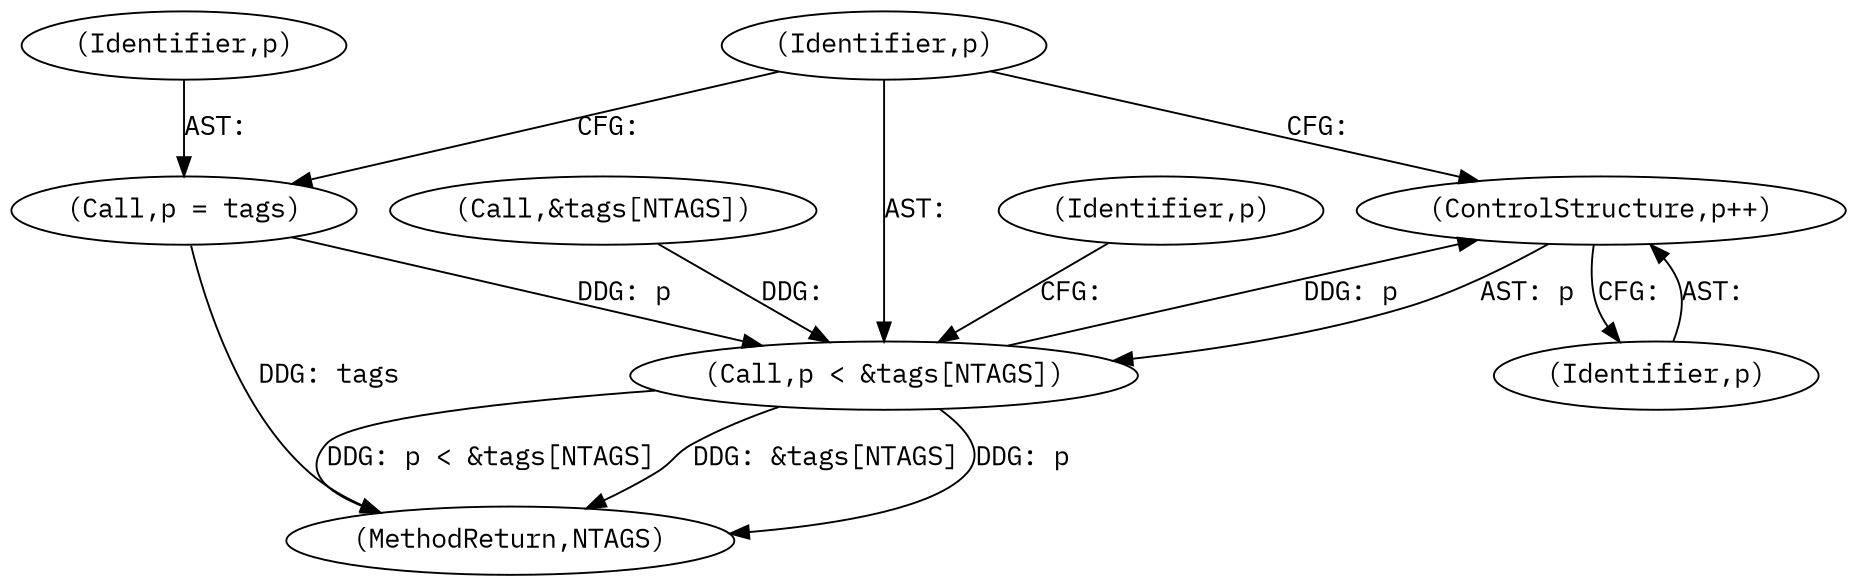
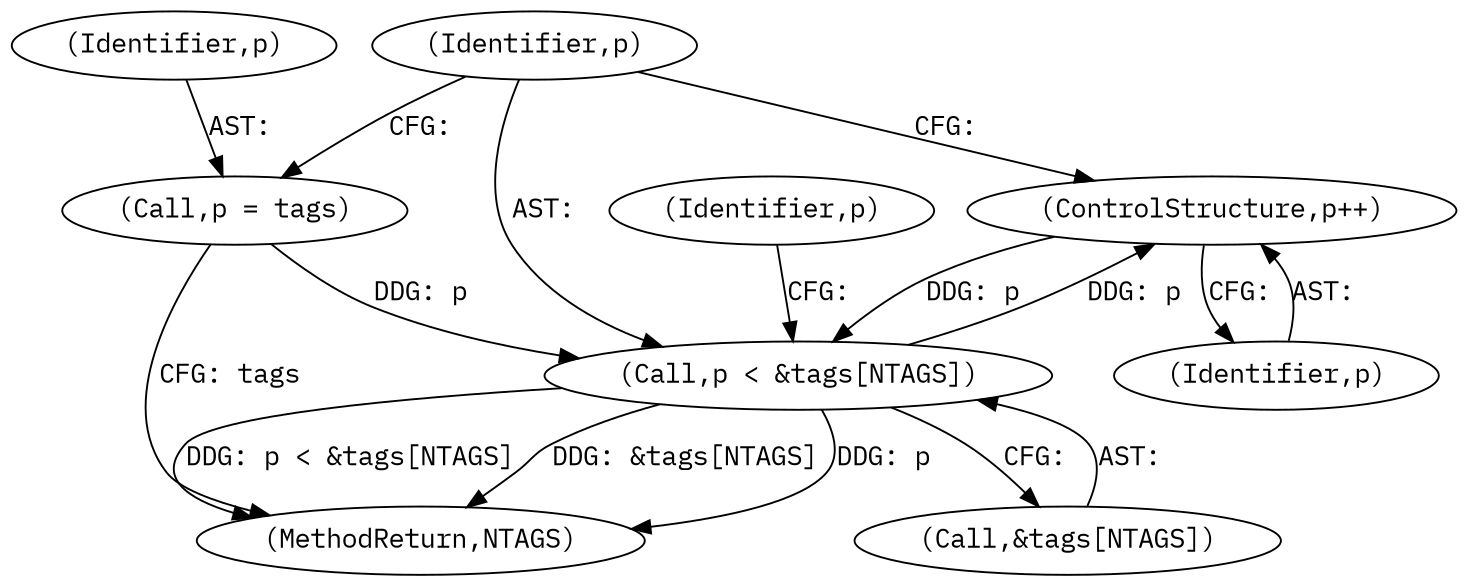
(801, 293) -> (1138, 458)
(1527, 293) -> (973, 293)
(329, 376) -> (230, 376)
none -> (963, 443)
